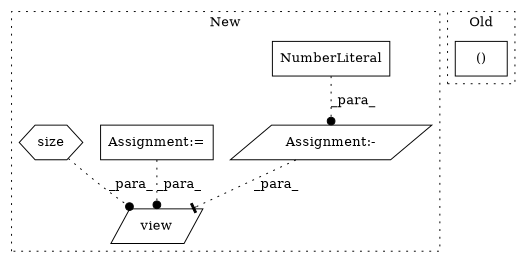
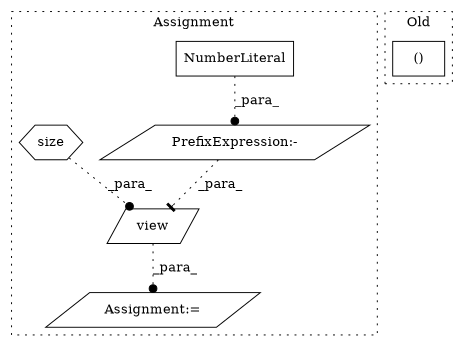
(226, 23) -> (194, 23)
(157, 142) -> (153, 310)
(331, 142) -> (235, 142)
(157, 180) -> (153, 264)
